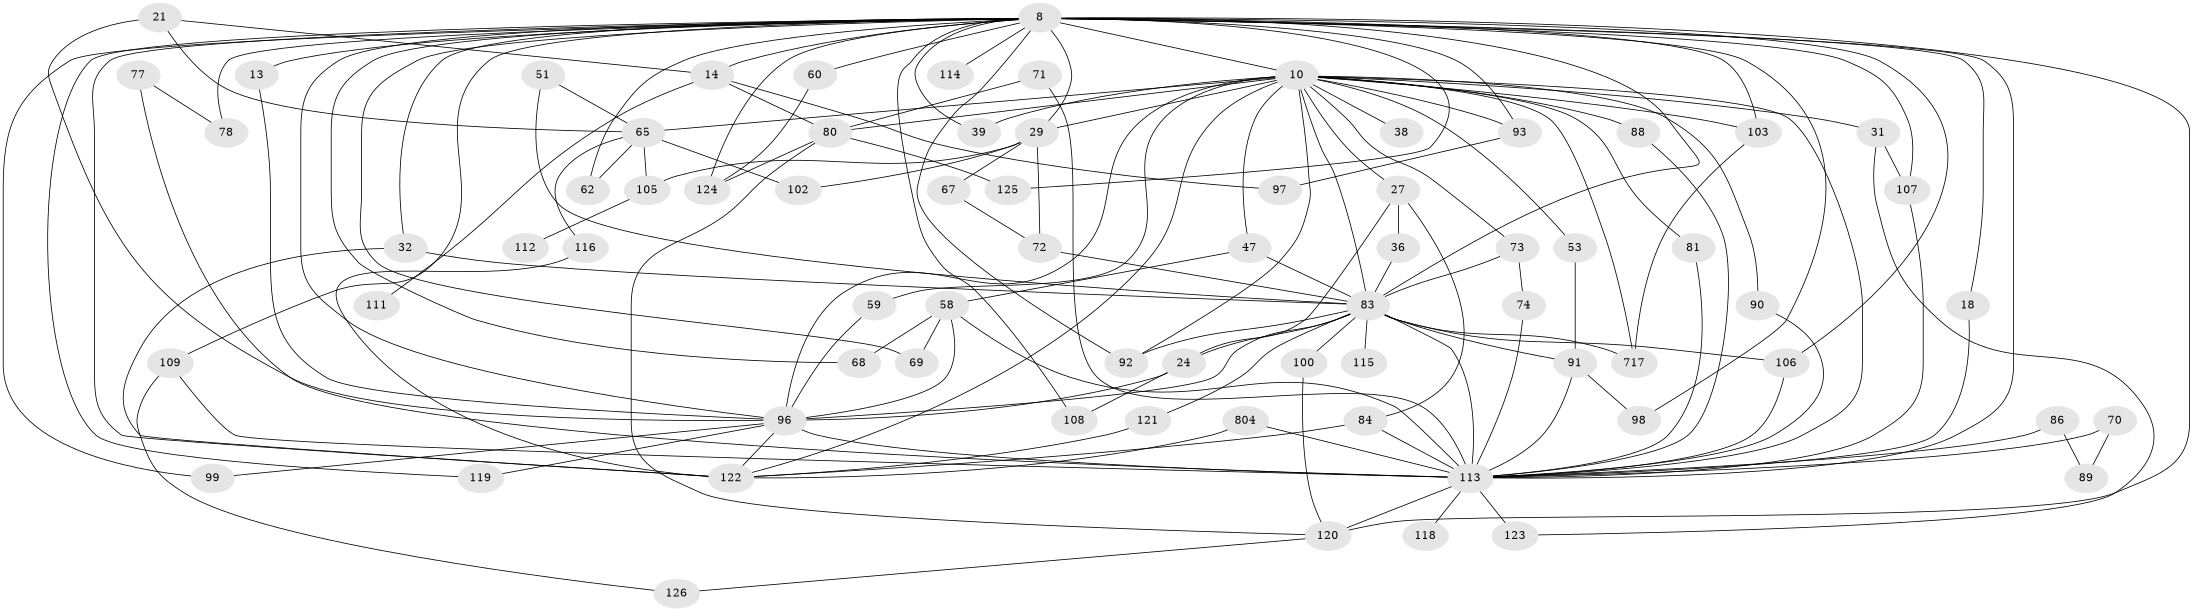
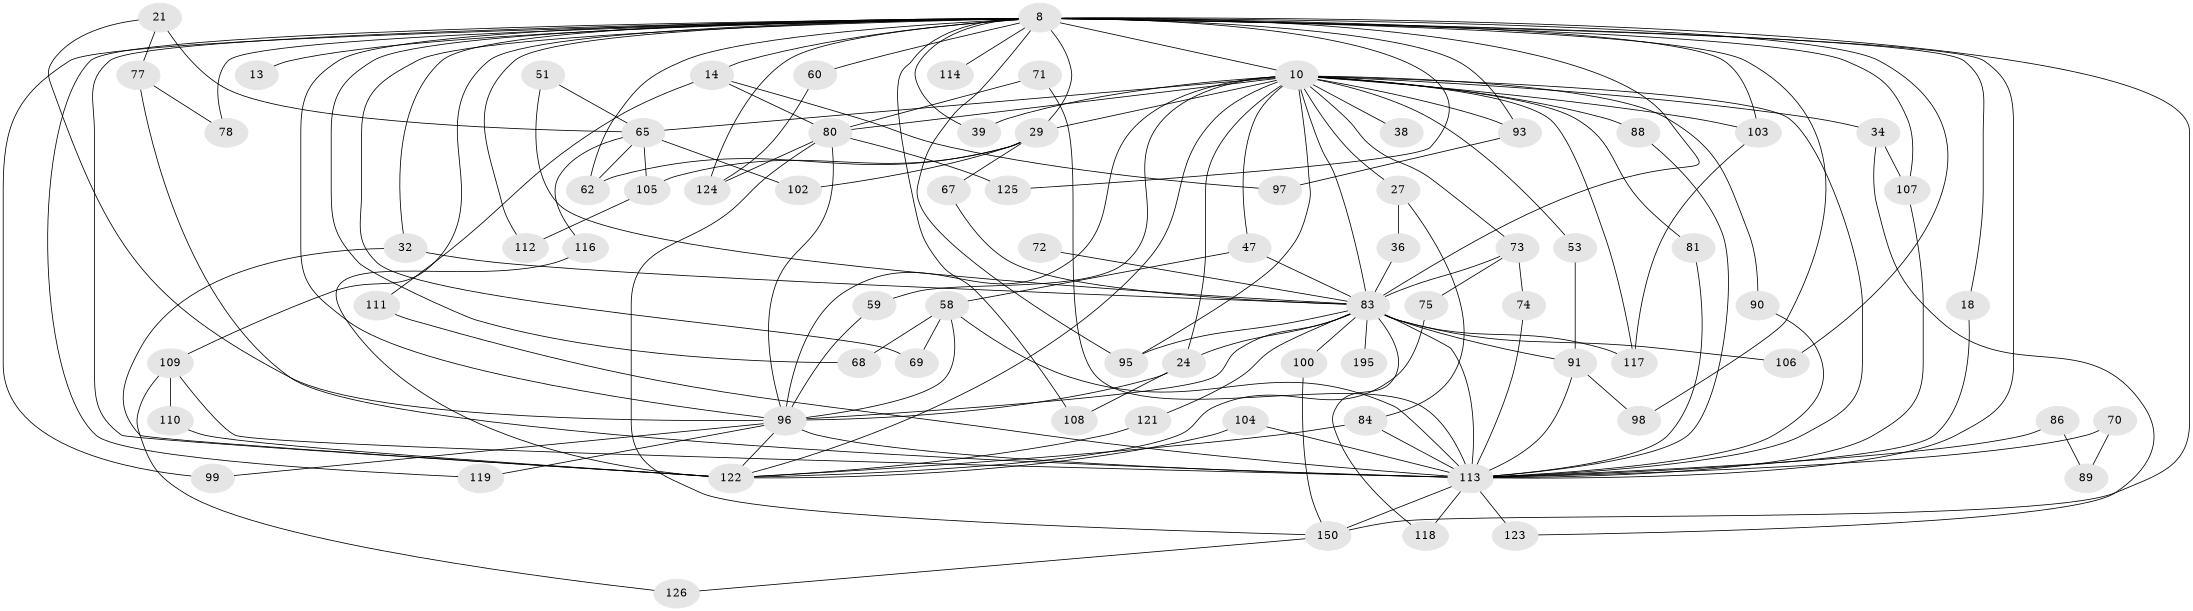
(487, 52) -> (151, 43)
none -> (533, 53)
(1878, 133) -> (1878, 133)
(1039, 193) -> (739, 159)
(994, 219) -> (1054, 276)
none -> (1426, 306)
(1312, 313) -> (1206, 203)
(1126, 363) -> (1126, 363)
(1364, 363) -> (1364, 363)
(1634, 363) -> (1634, 363)
(390, 392) -> (783, 271)
none -> (1333, 413)
none -> (170, 421)
(1246, 421) -> (1246, 421)
(1738, 442) -> (944, 422)
(1328, 536) -> (1328, 536)
